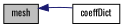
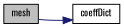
(60, 7) -> (51, 20)
